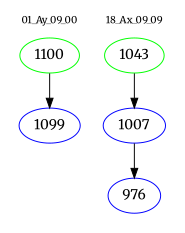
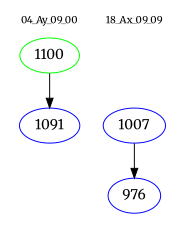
(50, 21) -> (50, 21)
(134, 55) -> none
(50, 126) -> (50, 126)
